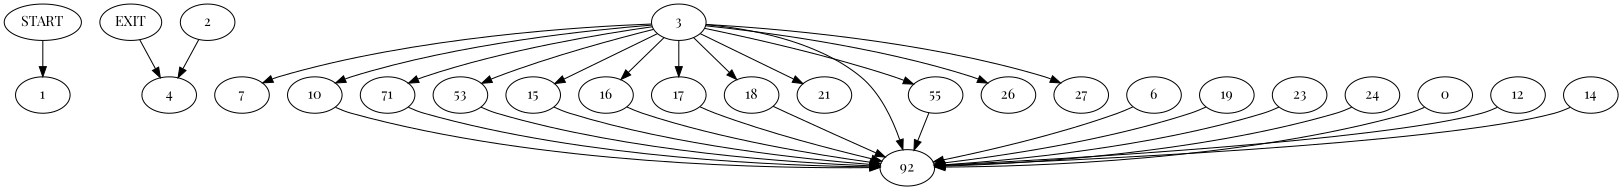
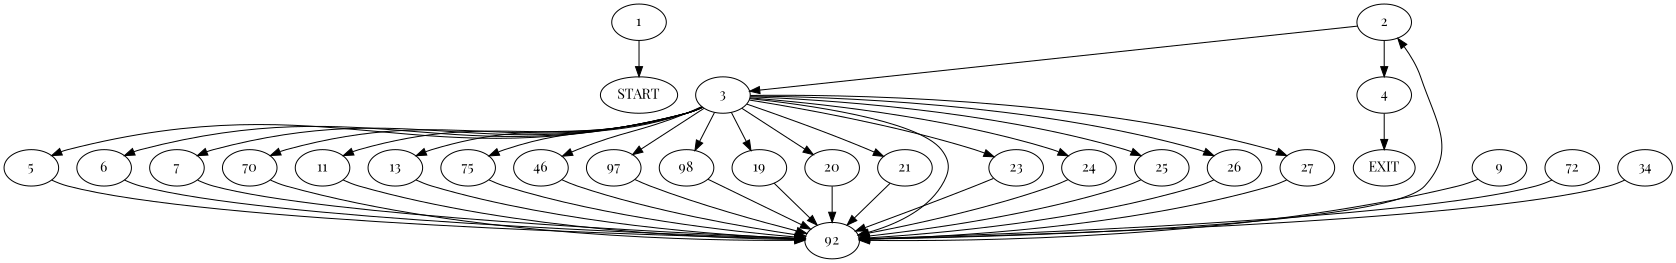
(43, 54) -> (639, 54)
(148, 54) -> (1384, 126)
none -> (1059, 58)
(315, 95) -> (250, 168)
(388, 95) -> (323, 168)
(460, 95) -> (395, 168)
(533, 95) -> (468, 168)
(606, 95) -> (541, 168)
(679, 95) -> (614, 168)
(752, 95) -> (687, 168)
(936, 95) -> (1162, 168)
(1445, 95) -> (1499, 168)
(1518, 95) -> (1572, 168)
(1591, 95) -> (1645, 168)
none -> (906, 117)
none -> (868, 122)
none -> (739, 127)
none -> (419, 132)
none -> (31, 168)
none -> (832, 168)
none -> (872, 201)
none -> (345, 207)
none -> (1044, 219)
none -> (1080, 223)
none -> (1220, 224)
